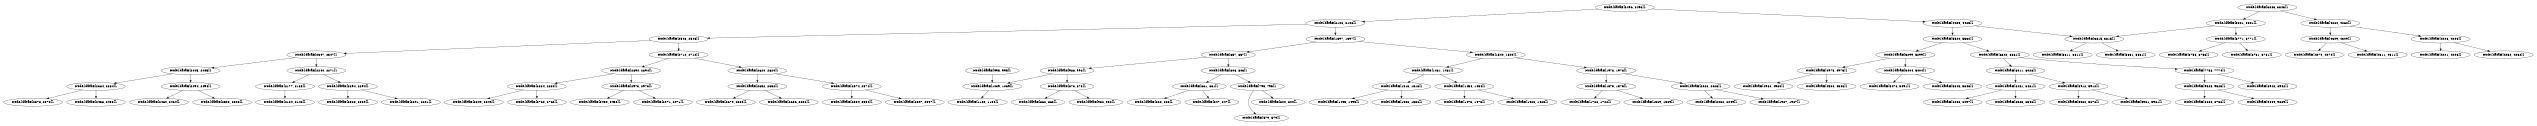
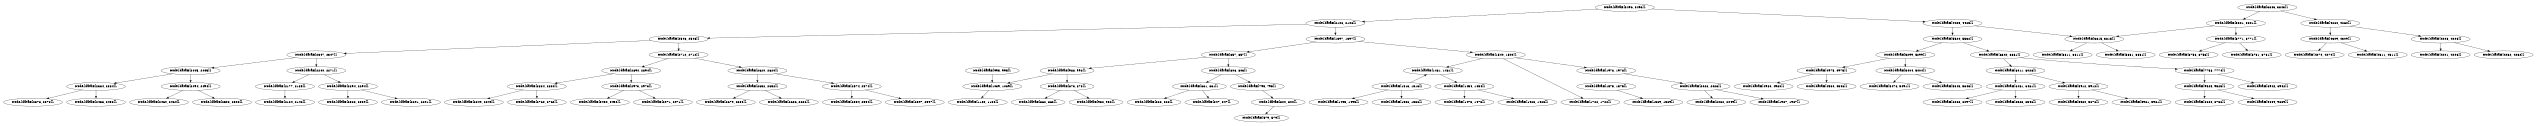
(1606, 77) -> none
(1417, 78) -> (1417, 79)
(1599, 94) -> (1542, 78)
(1248, 102) -> (1271, 109)
